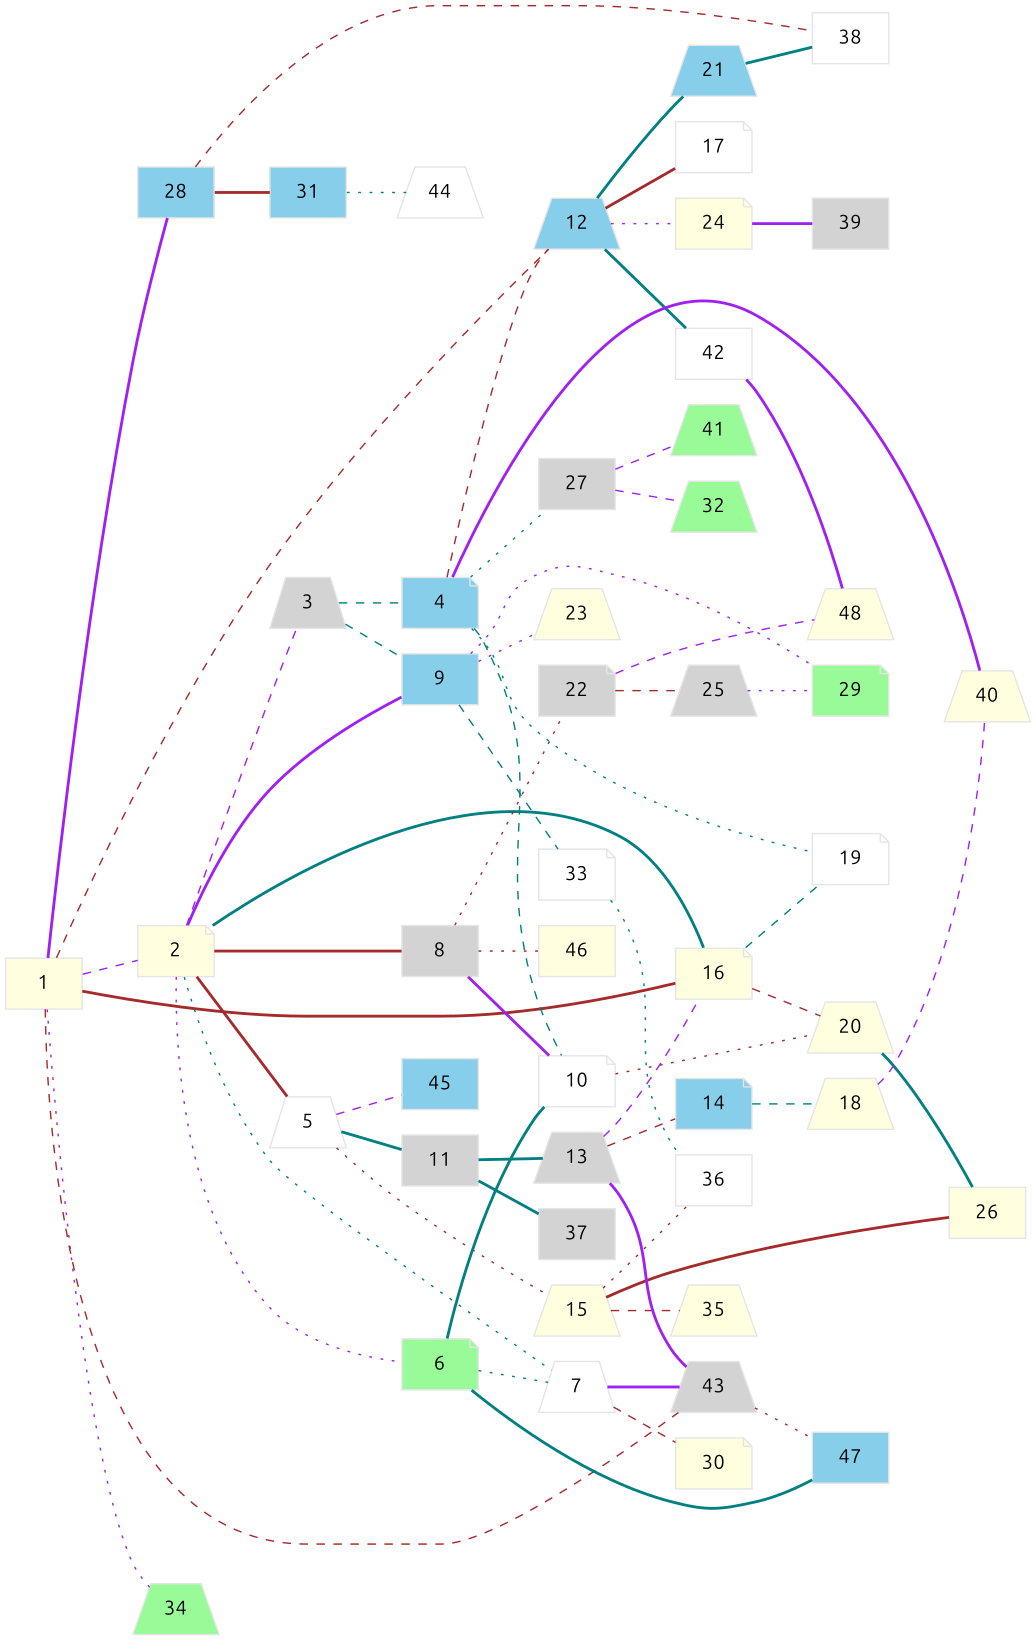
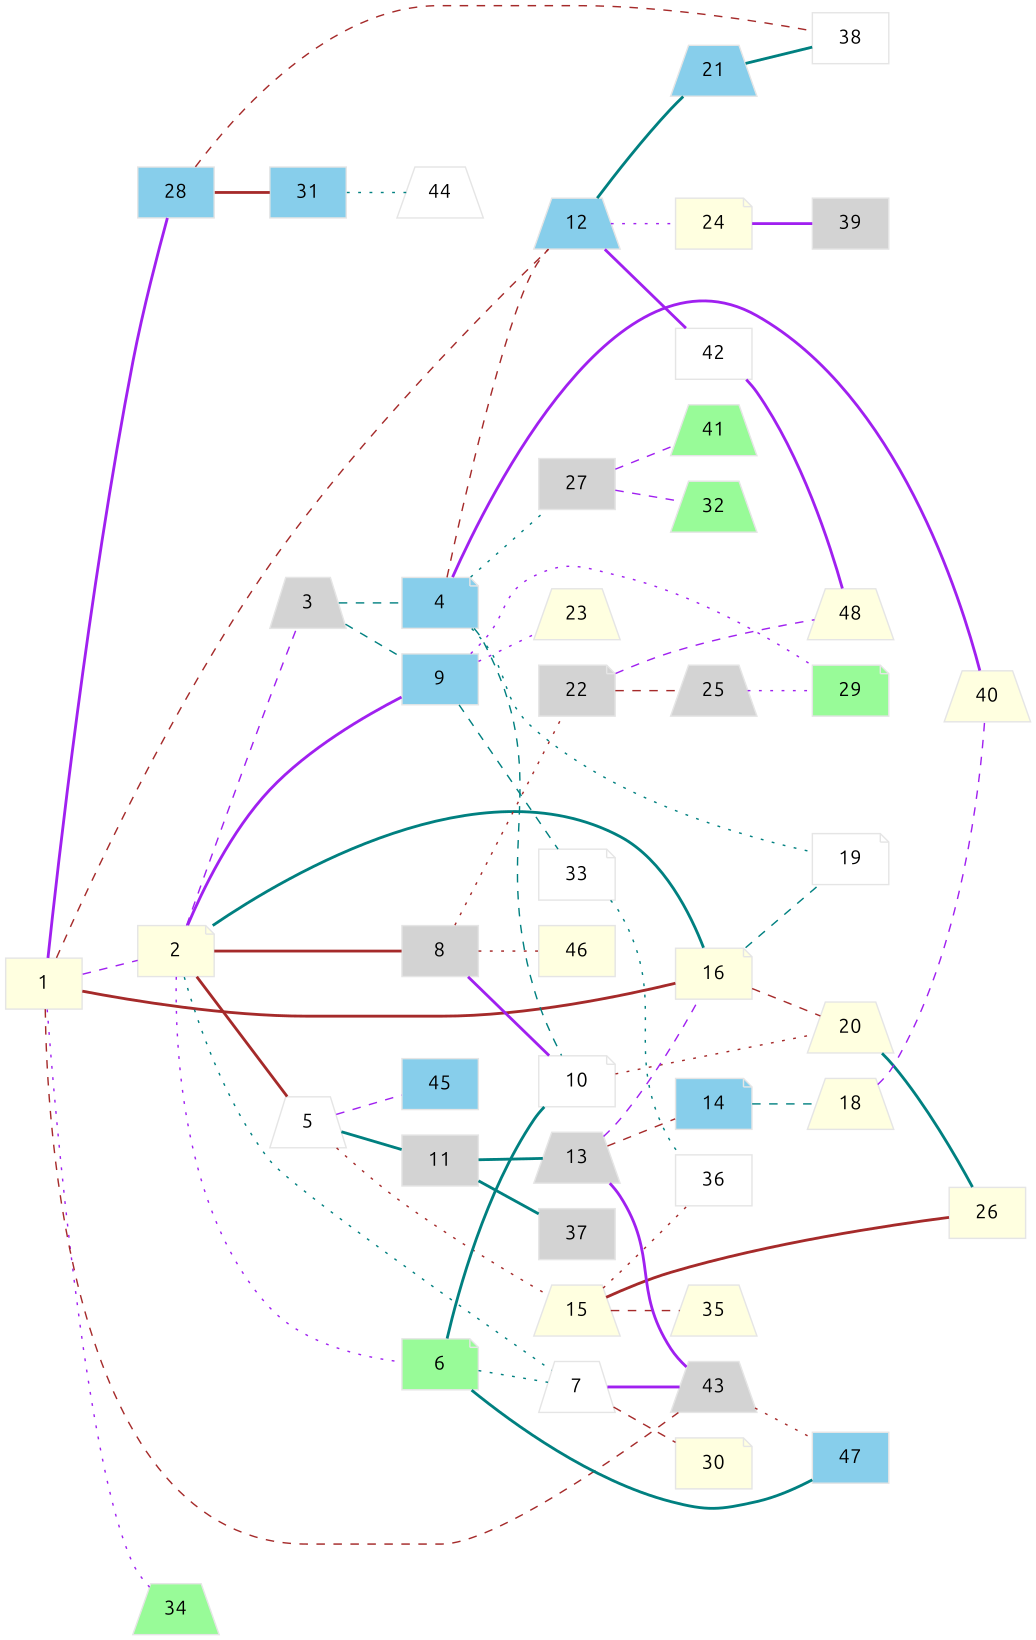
(714, 147) -> none
(645, 289) -> (645, 289)
